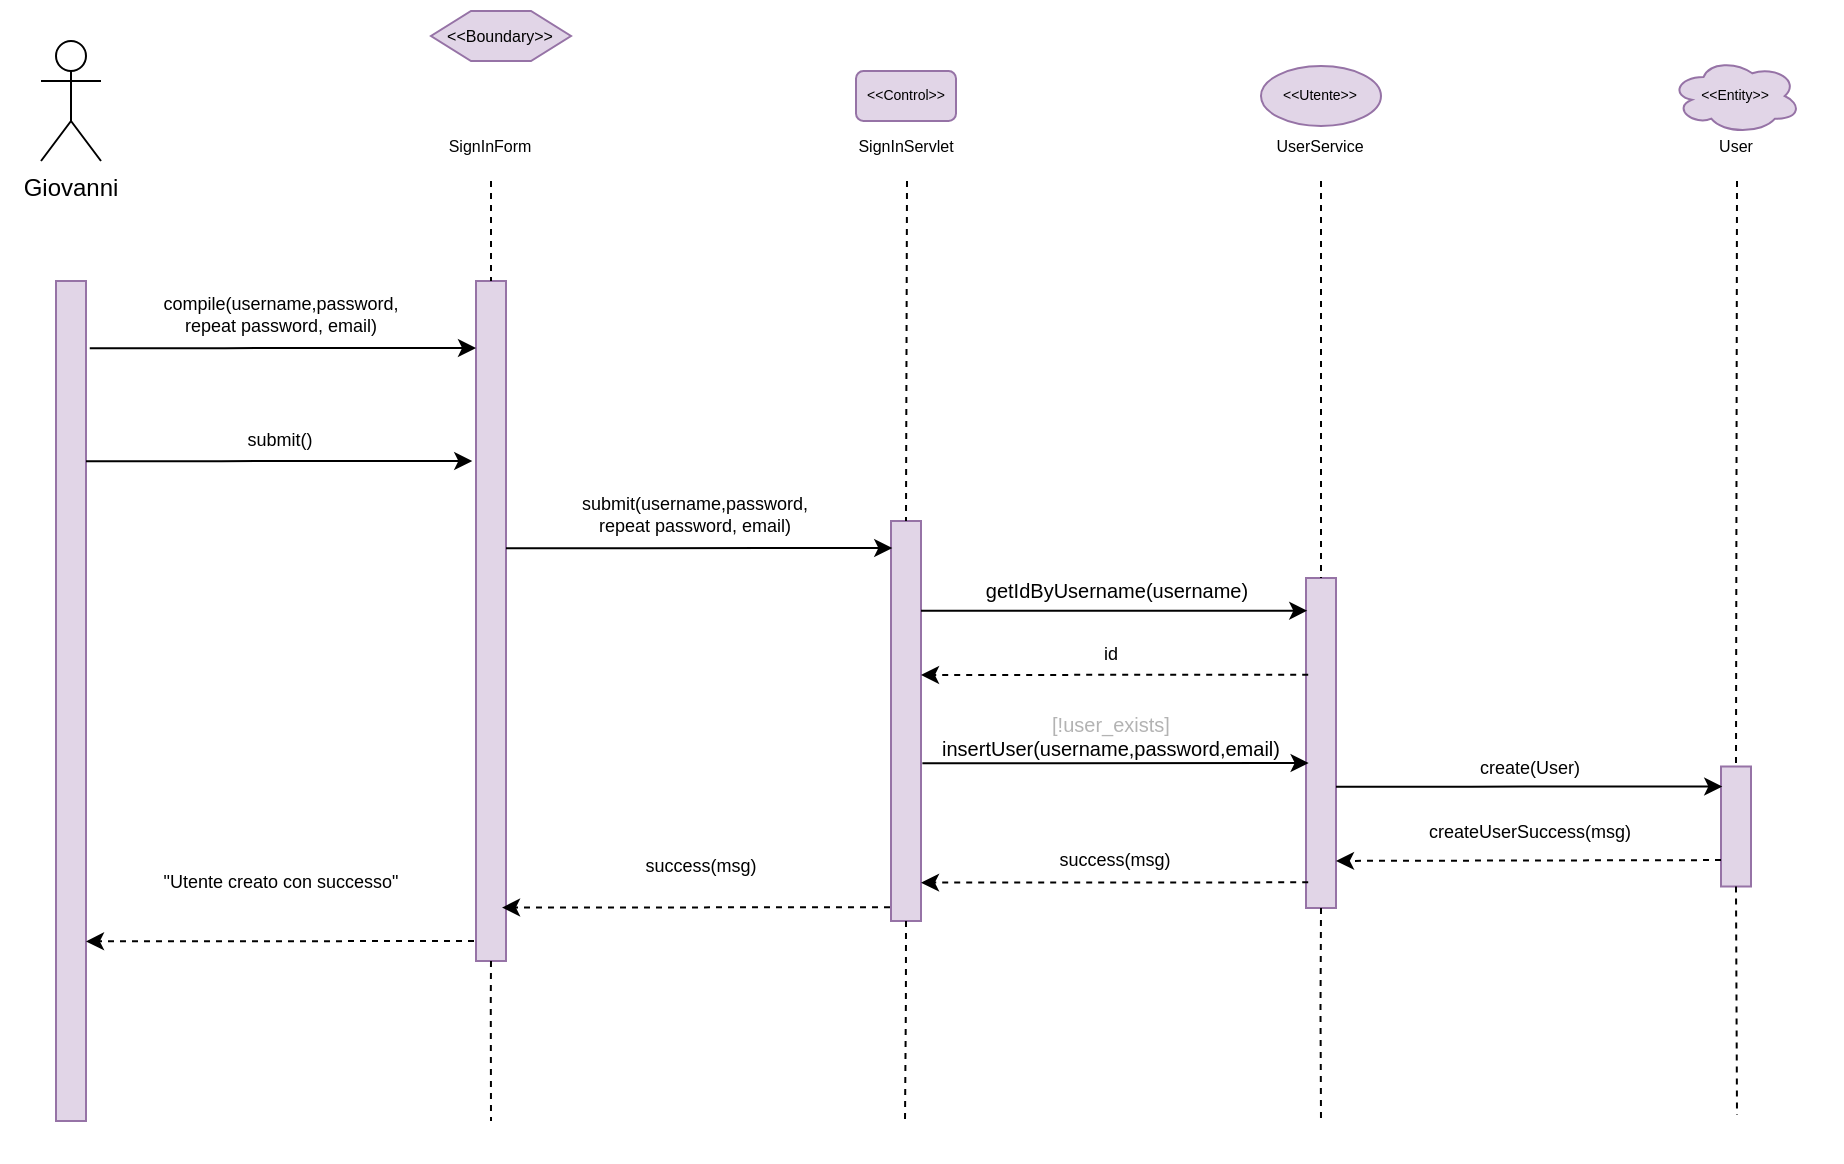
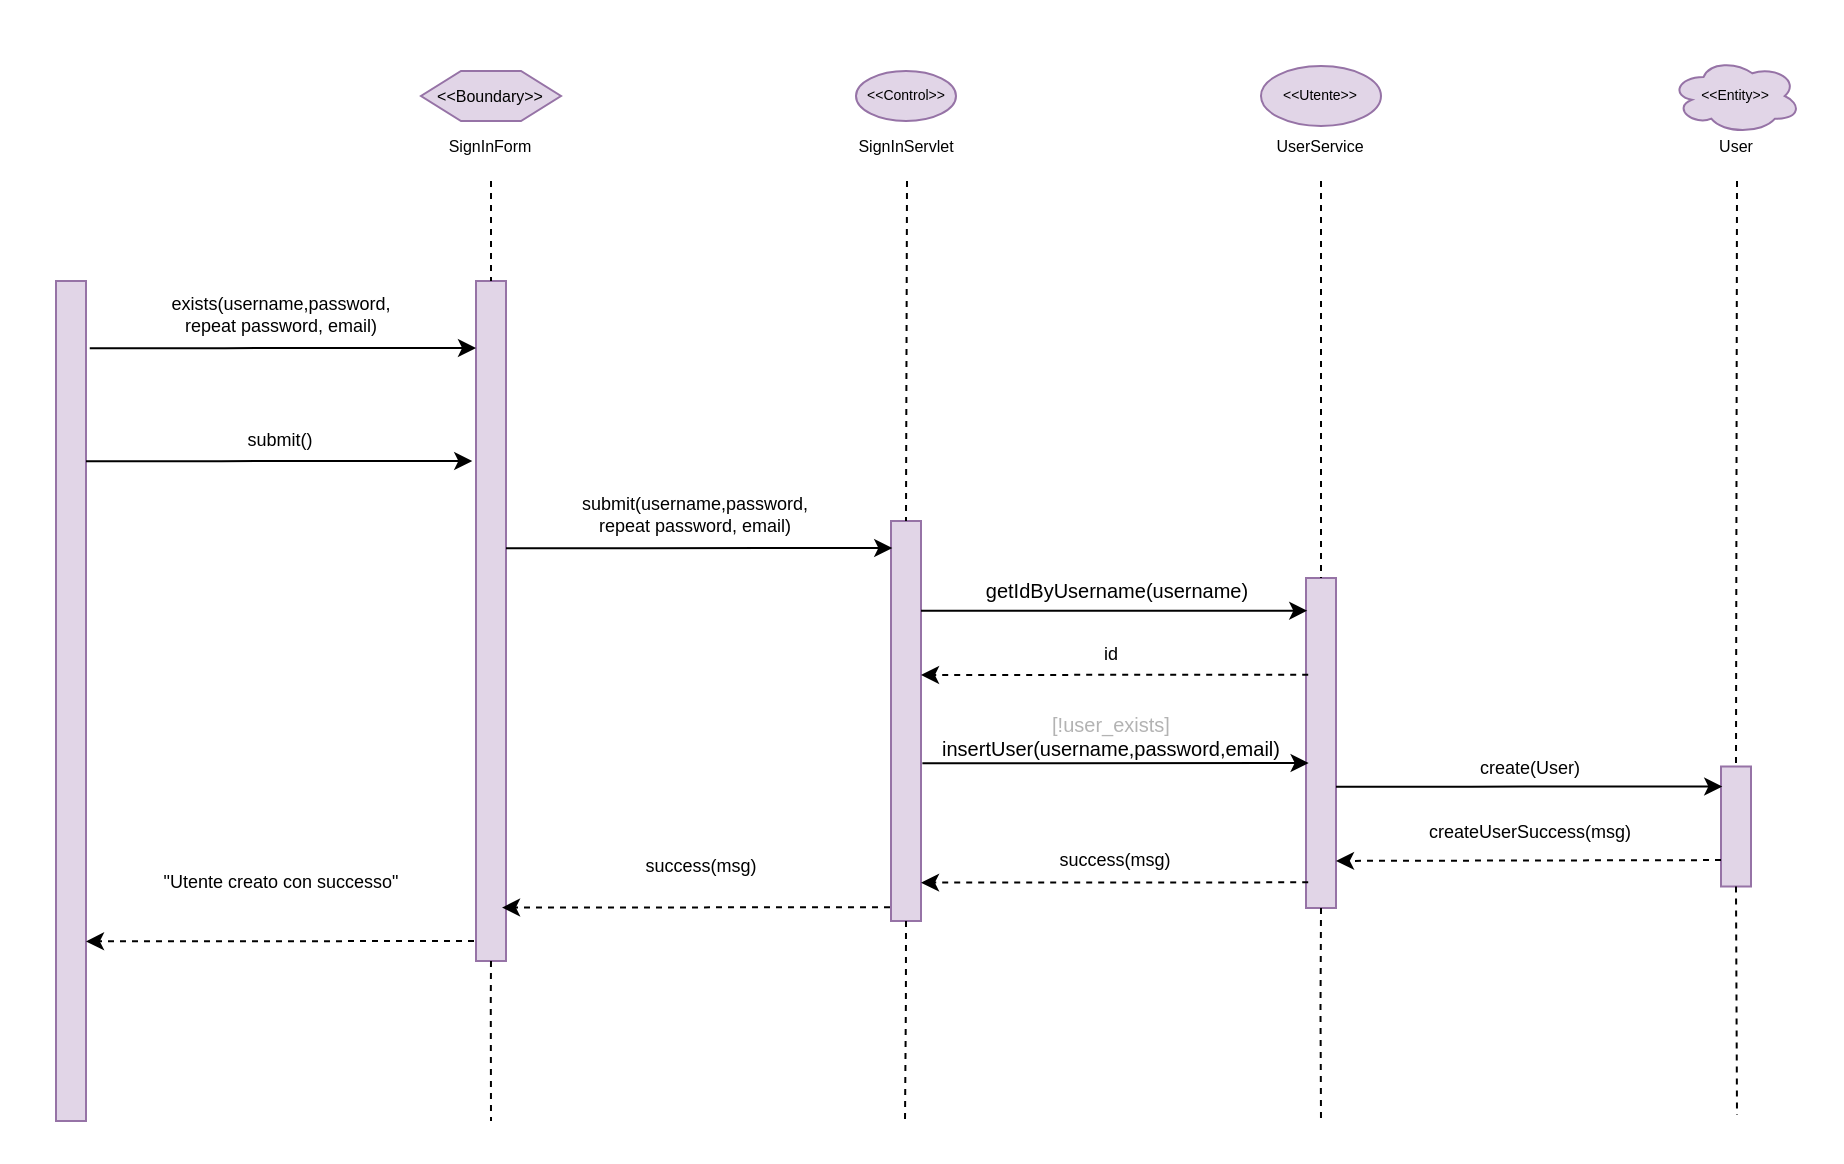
(501, 36) -> (491, 96)
(906, 96) -> (906, 96)
(71, 101) -> none
(282, 315) -> (282, 315)
